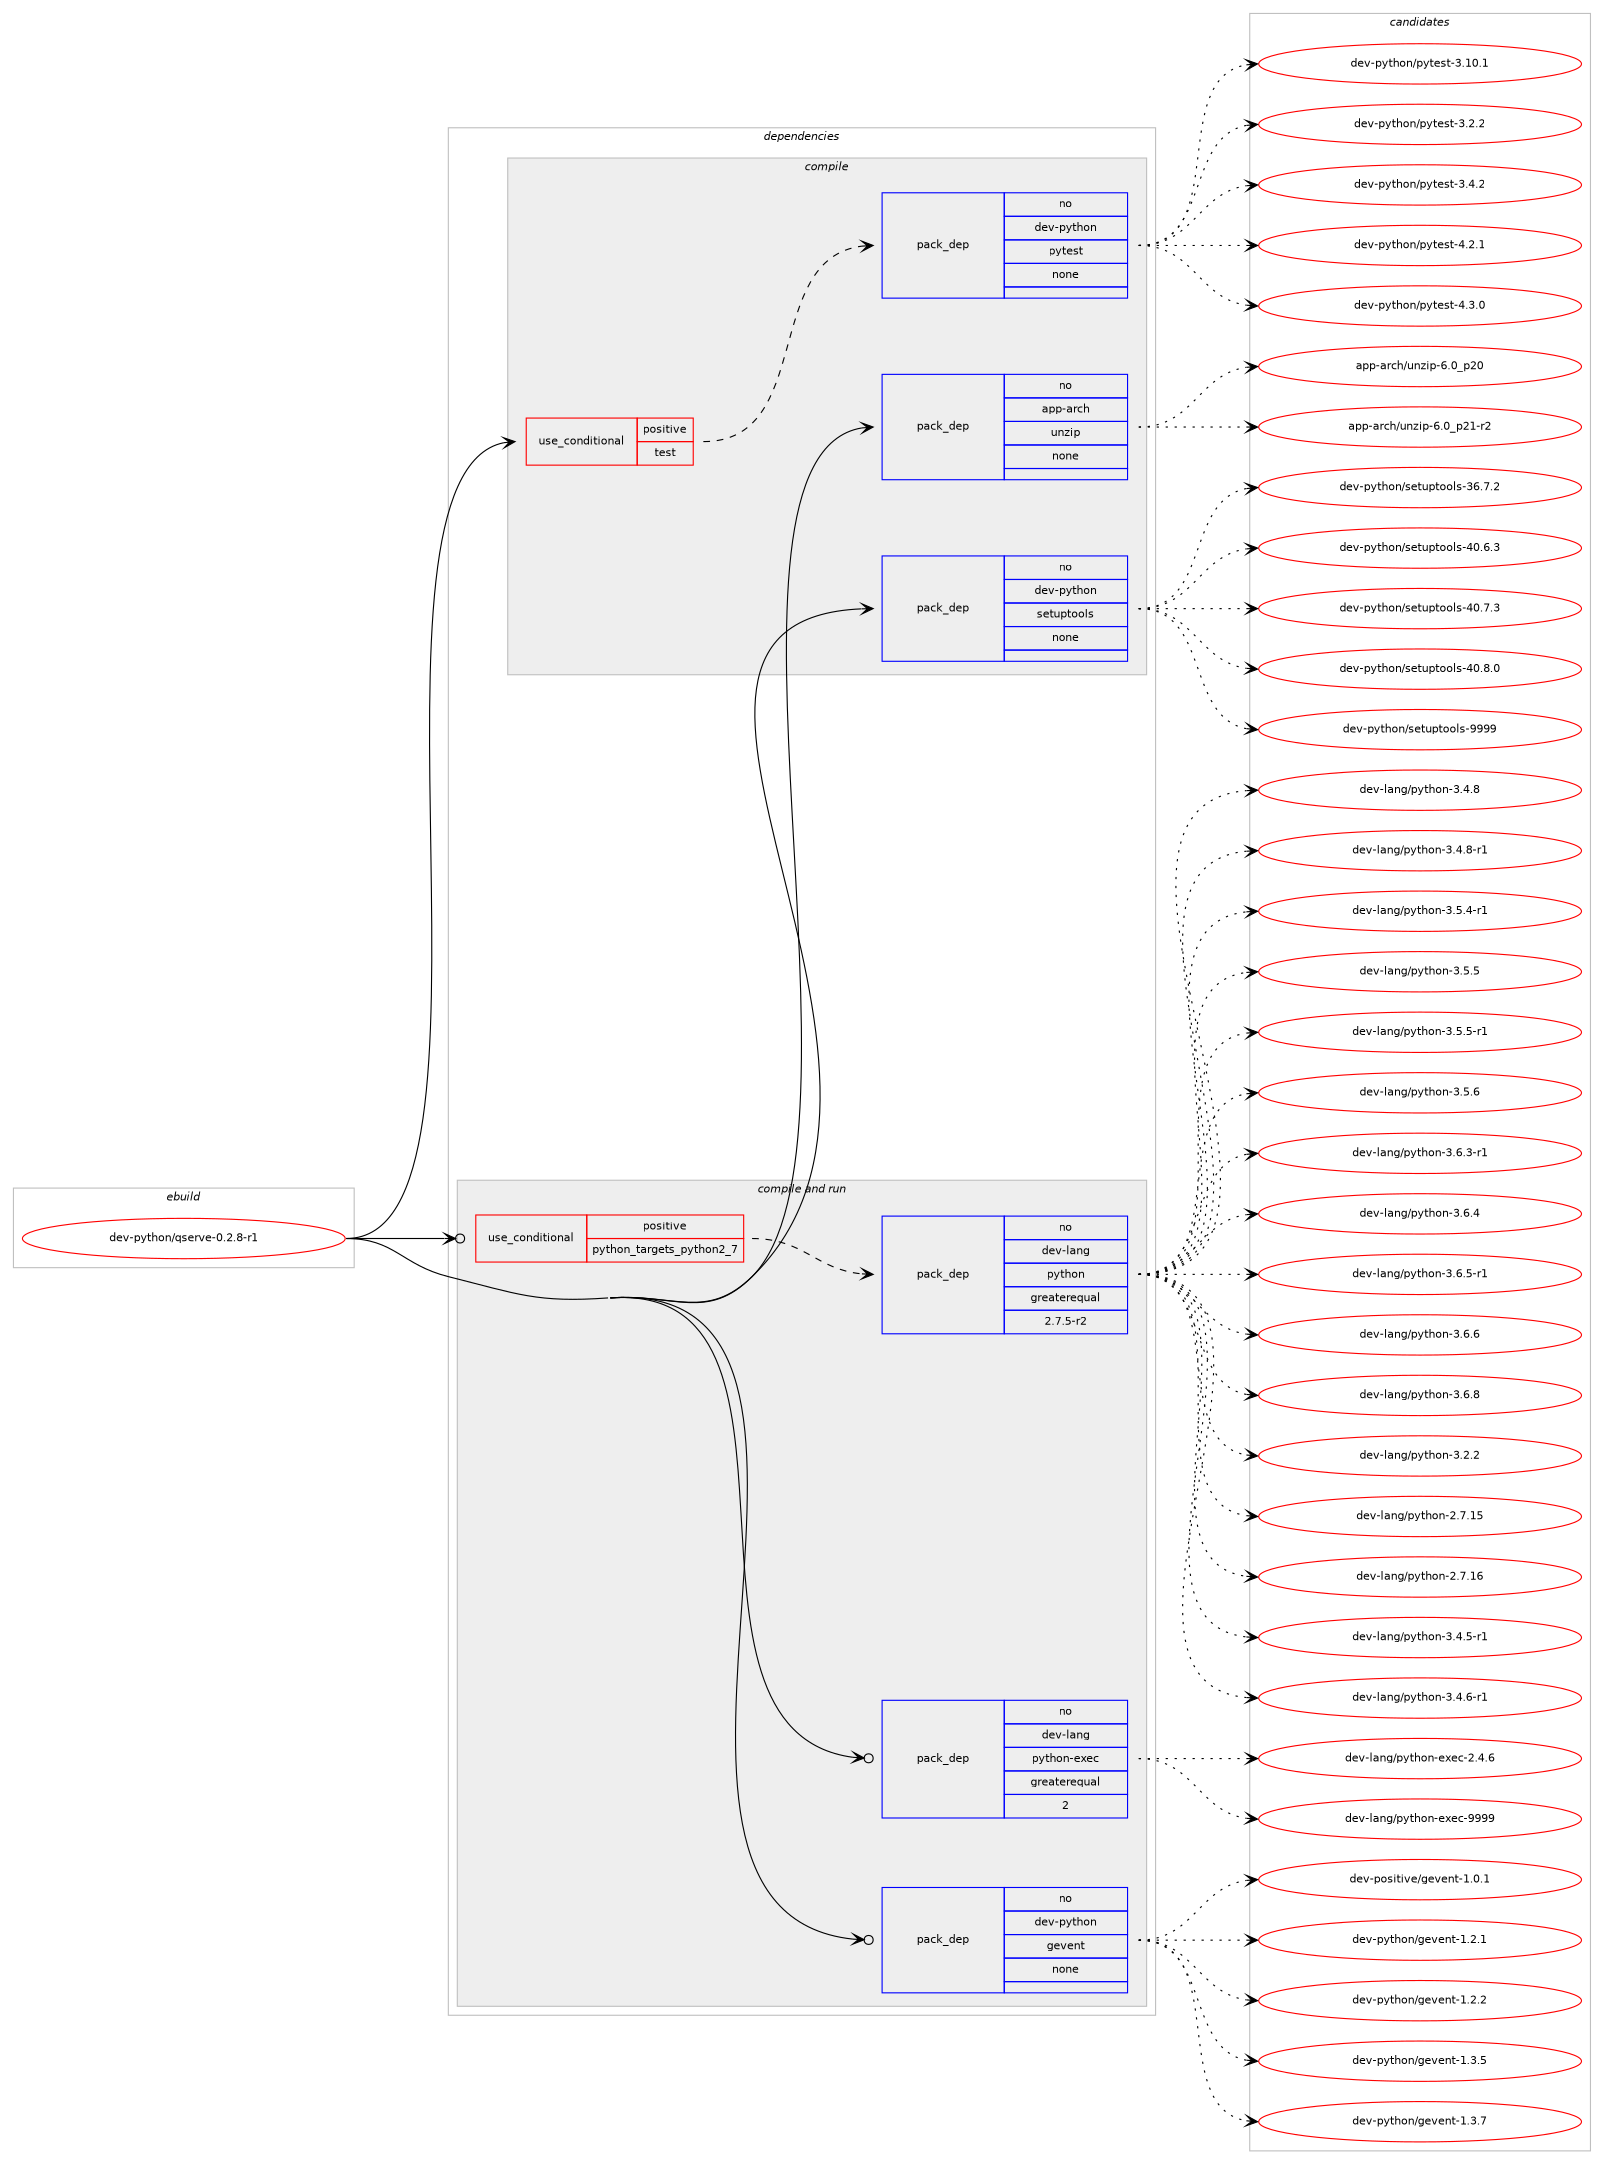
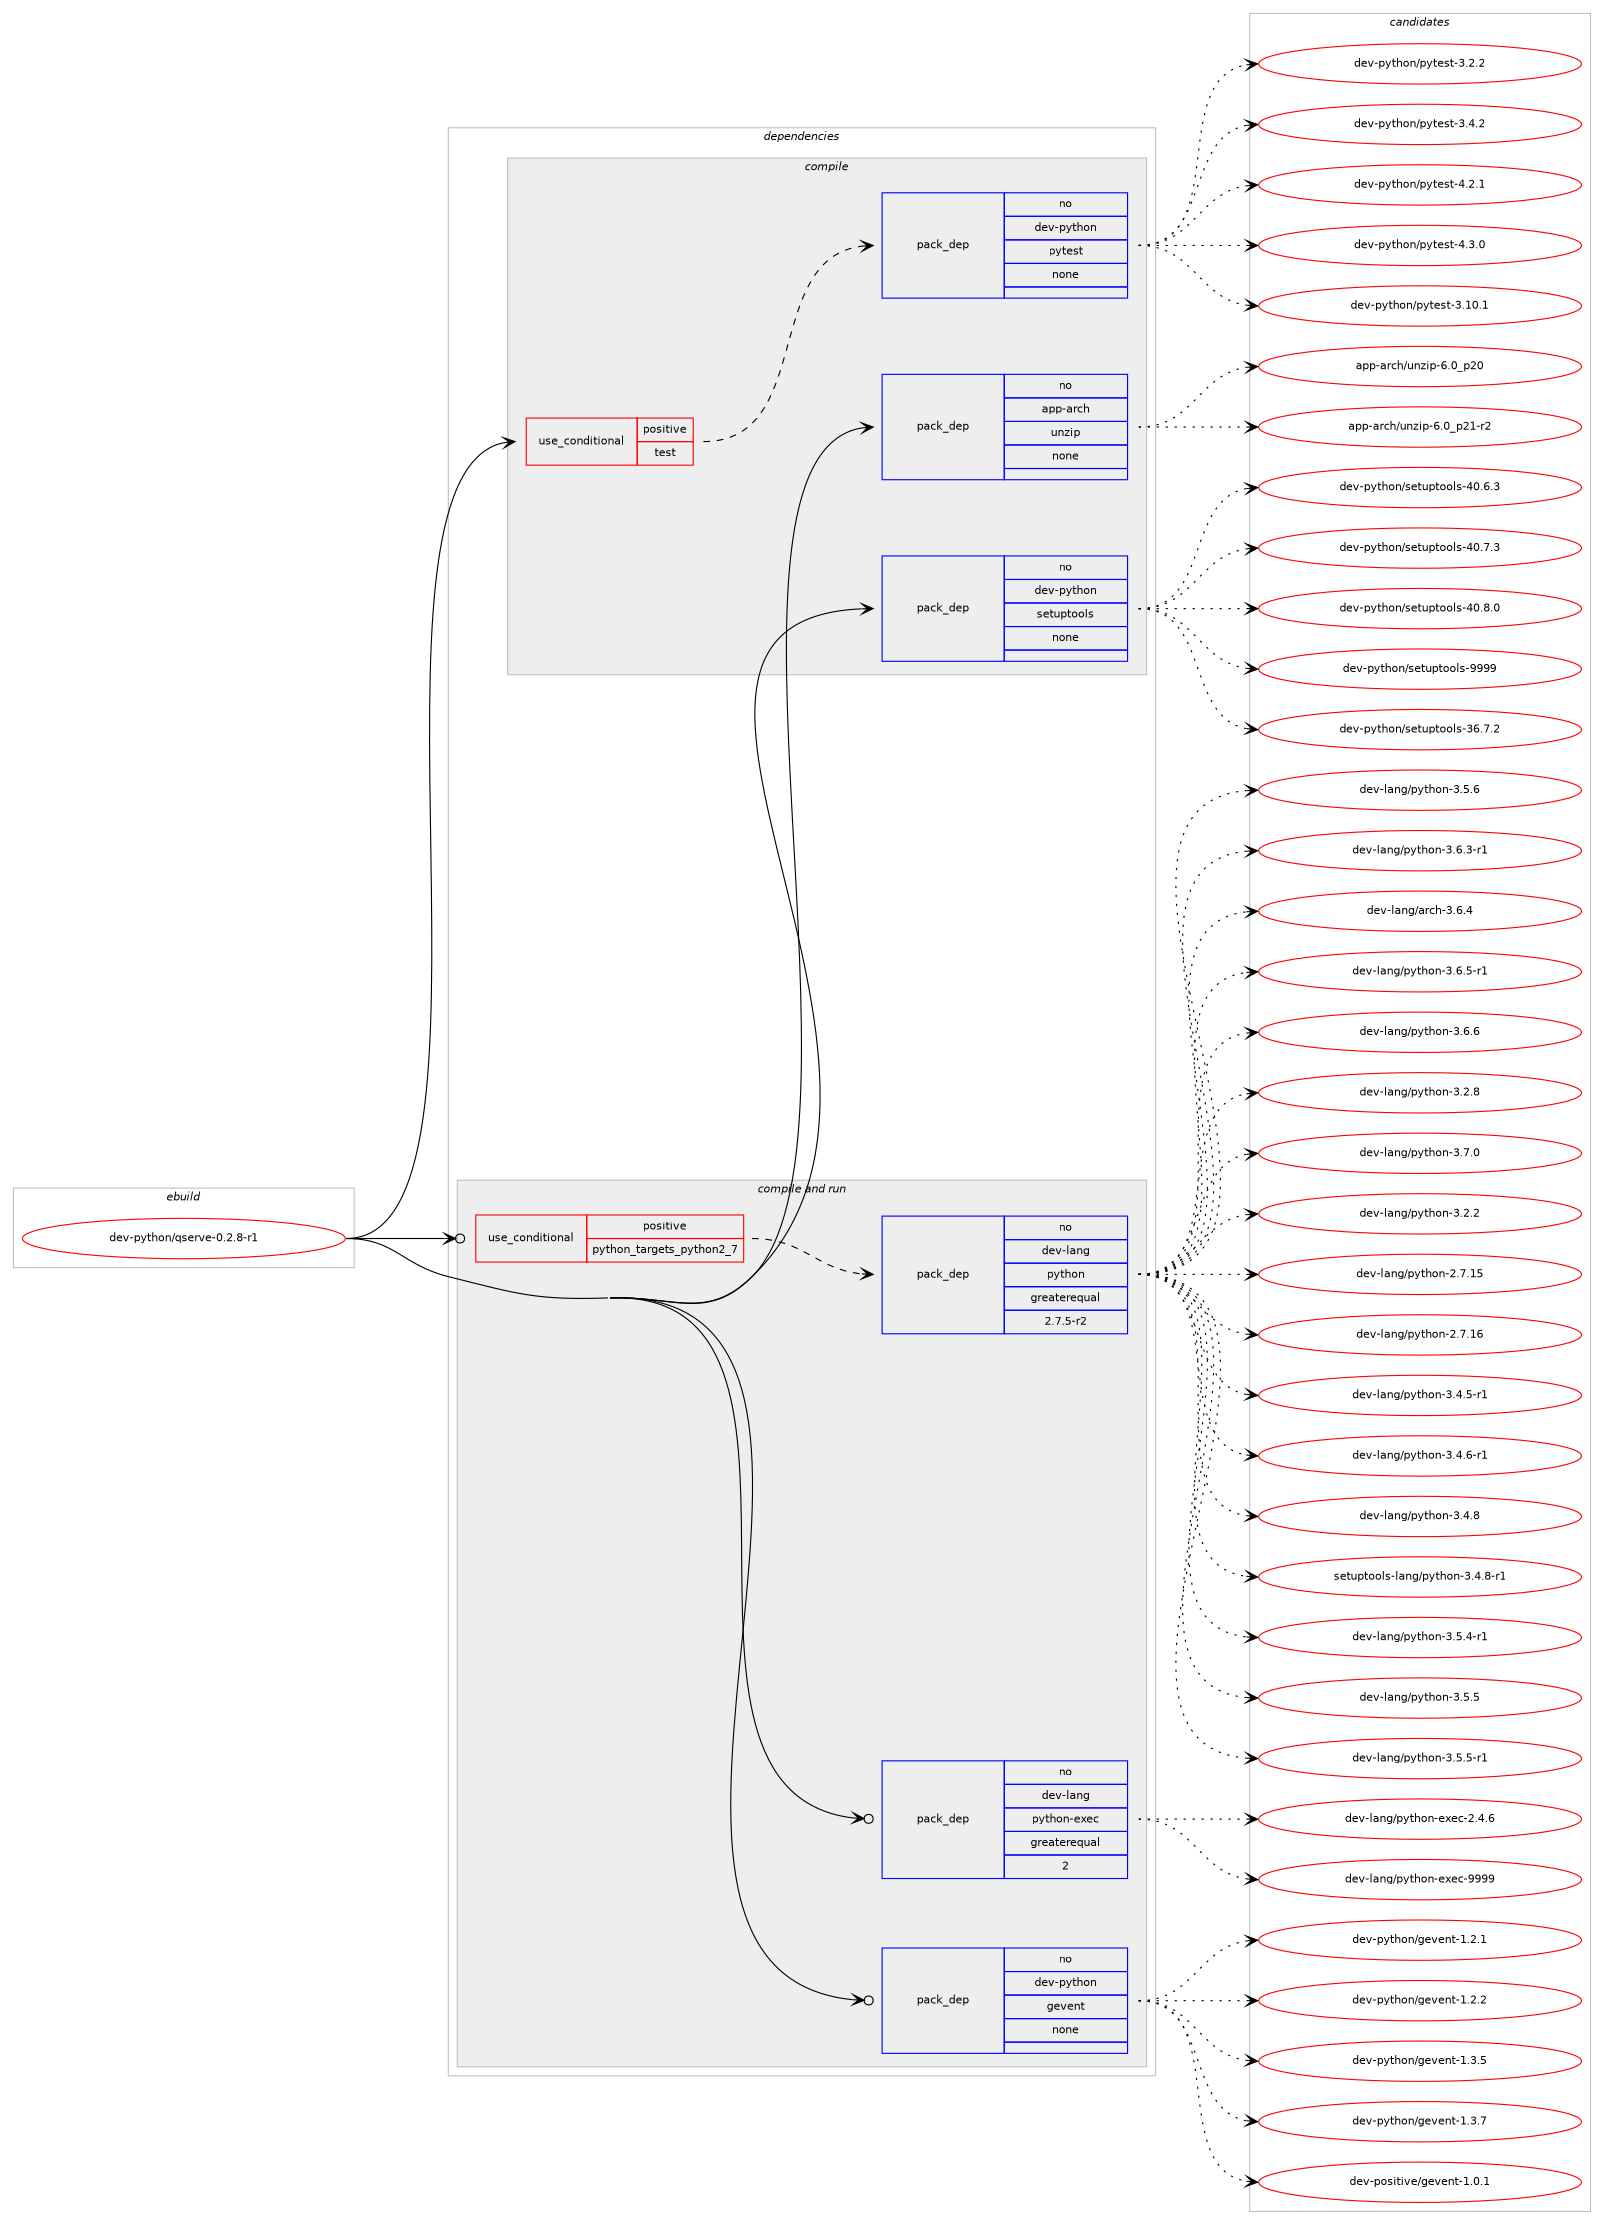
(1420, 851) -> (1420, 1577)
none -> (1420, 1153)
(1420, 1214) -> (1420, 911)
(1420, 1395) -> (1420, 1093)
